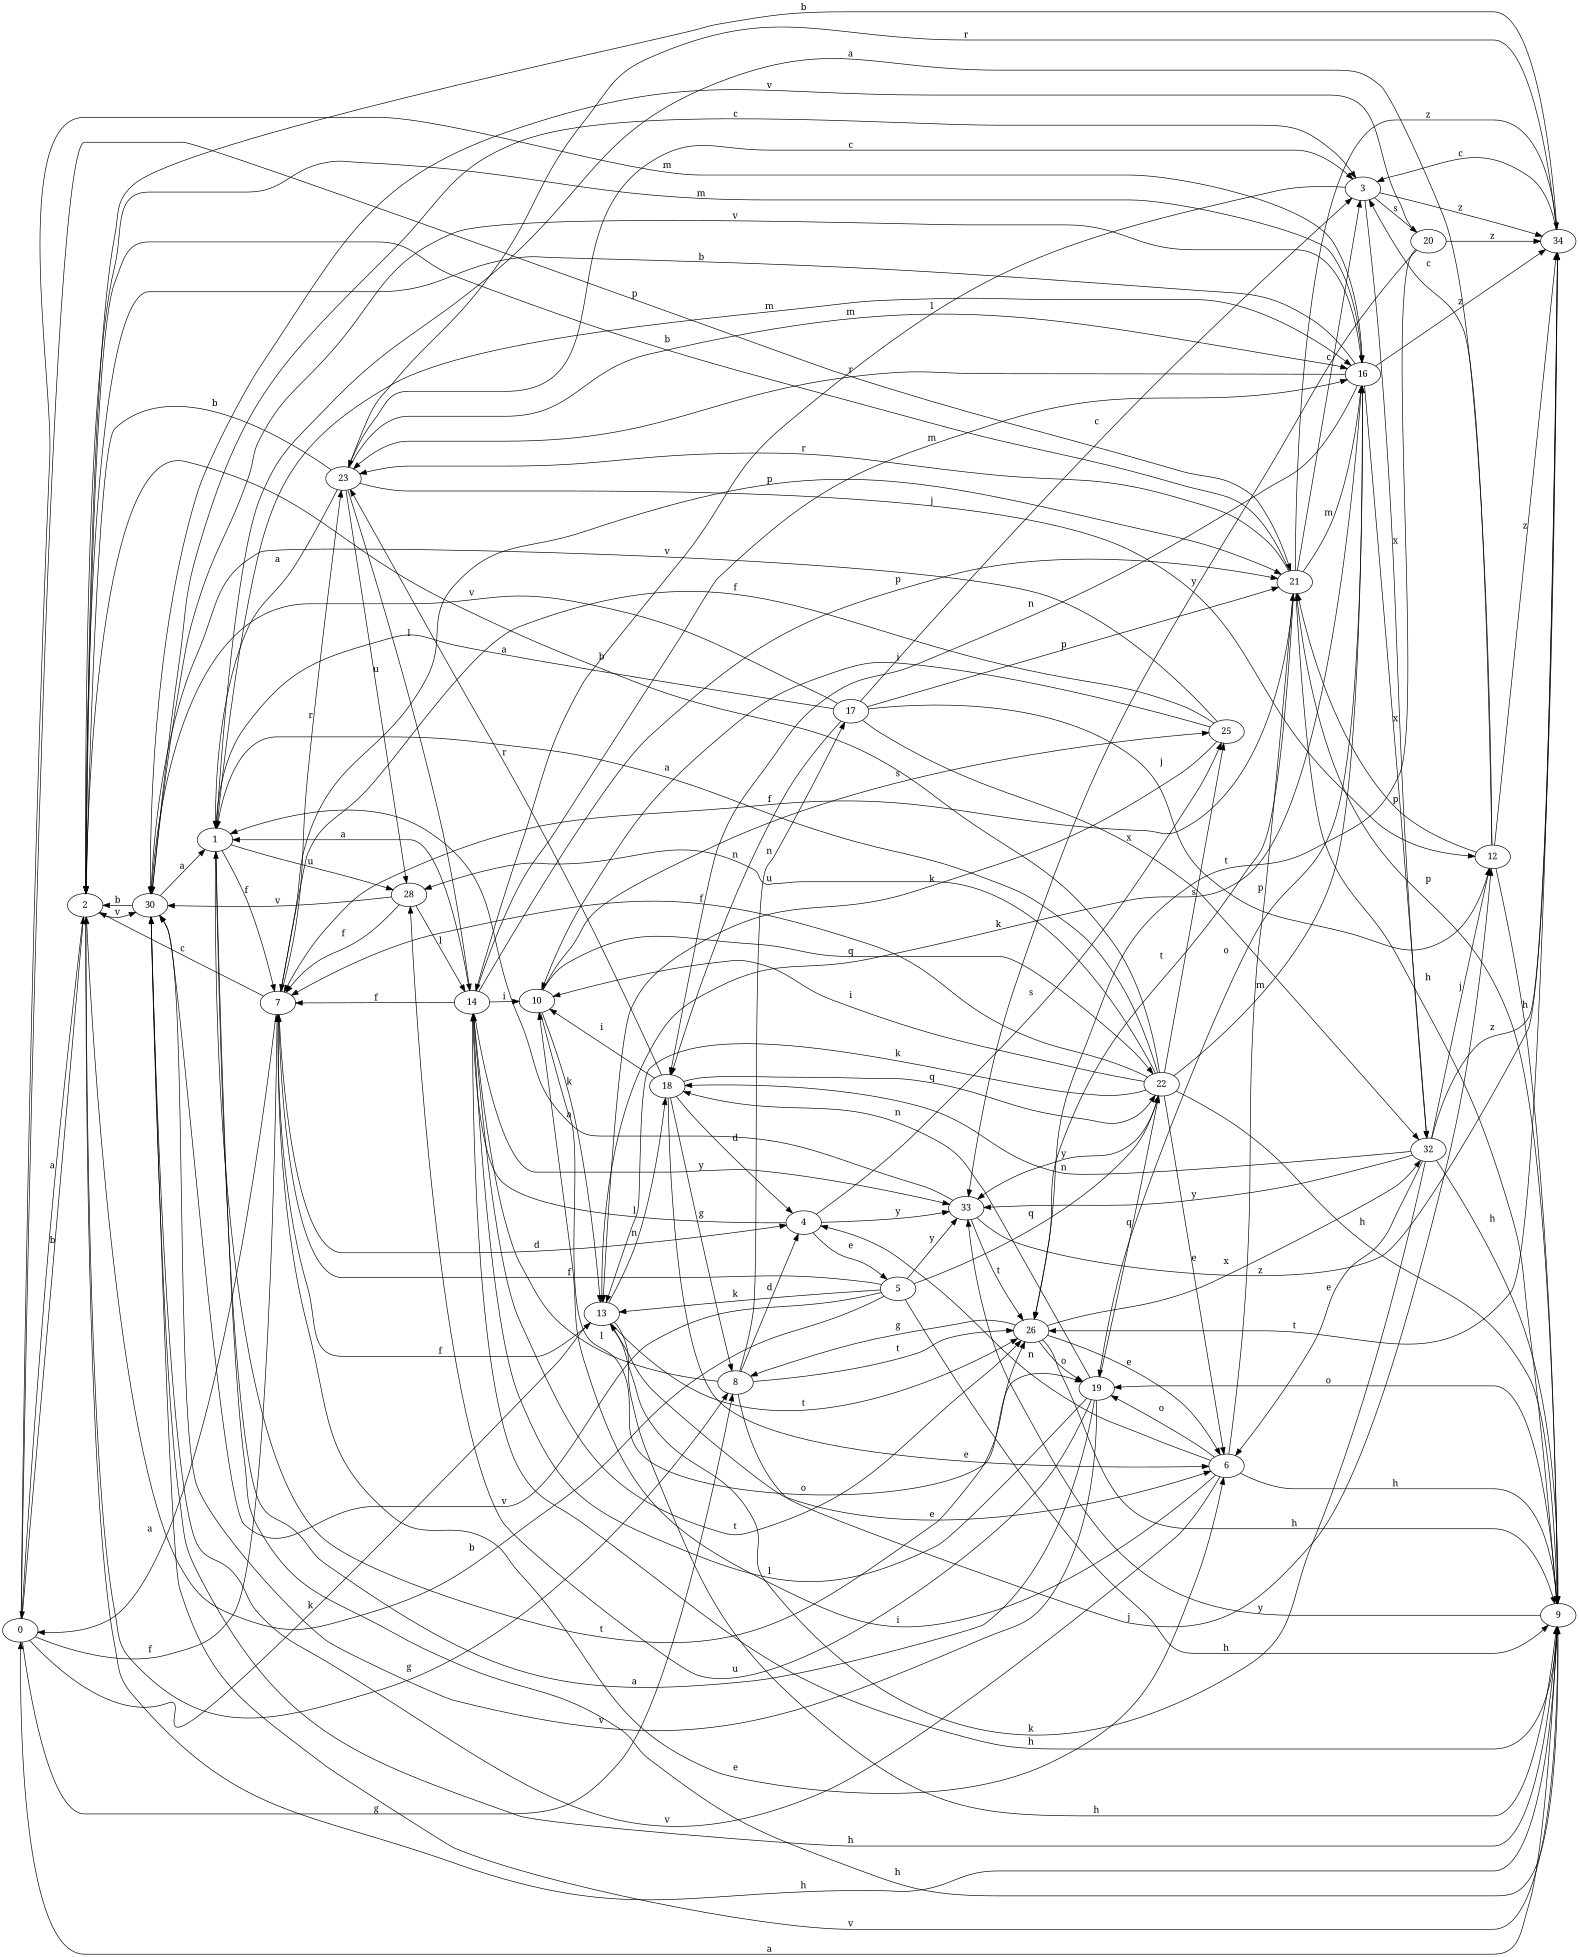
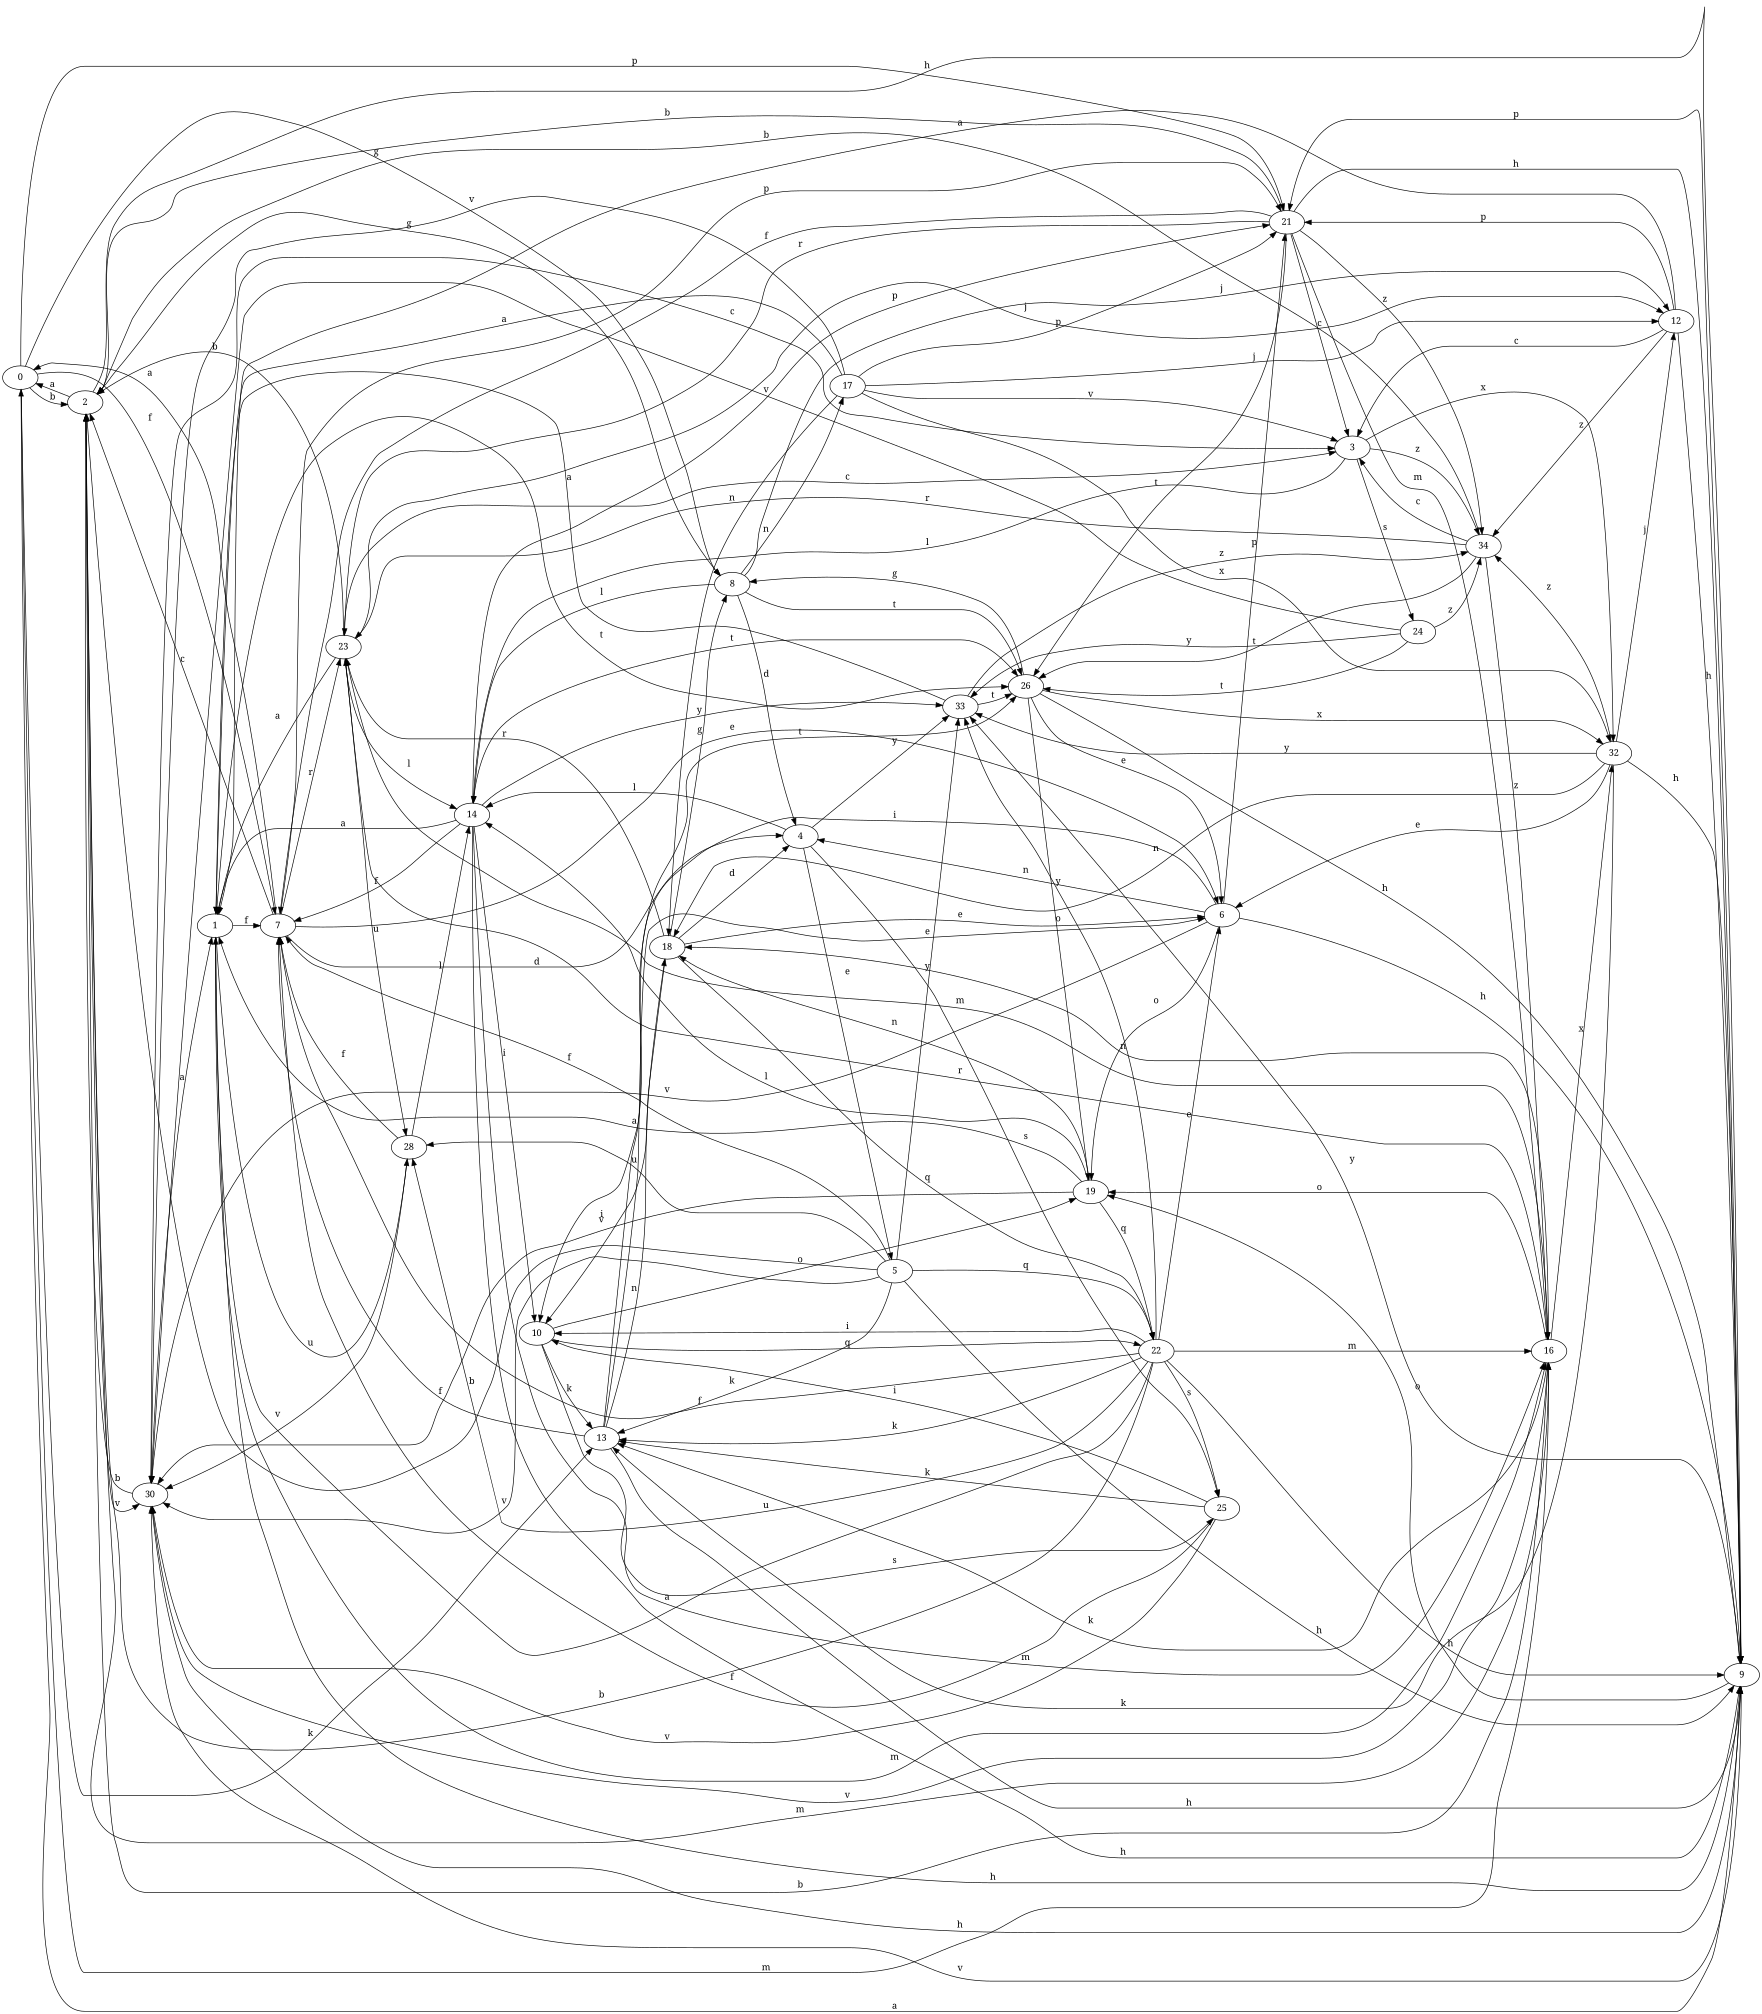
(1428, 241) -> (1418, 632)
(1458, 310) -> (1526, 945)
(1097, 422) -> (1091, 394)
(551, 1568) -> (661, 1195)
